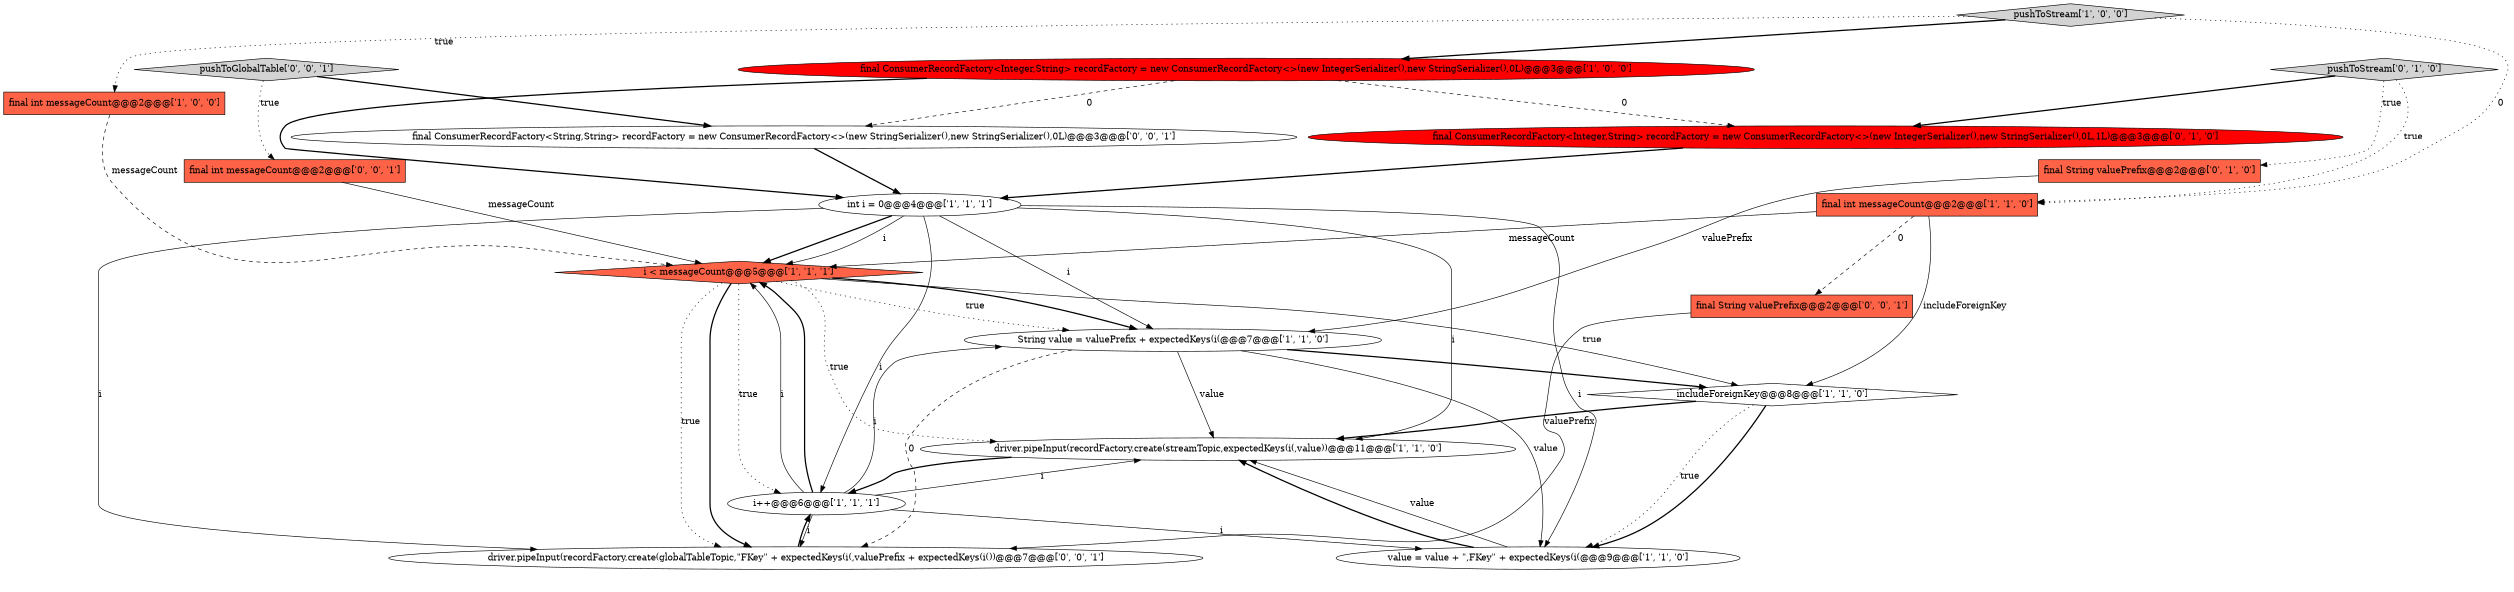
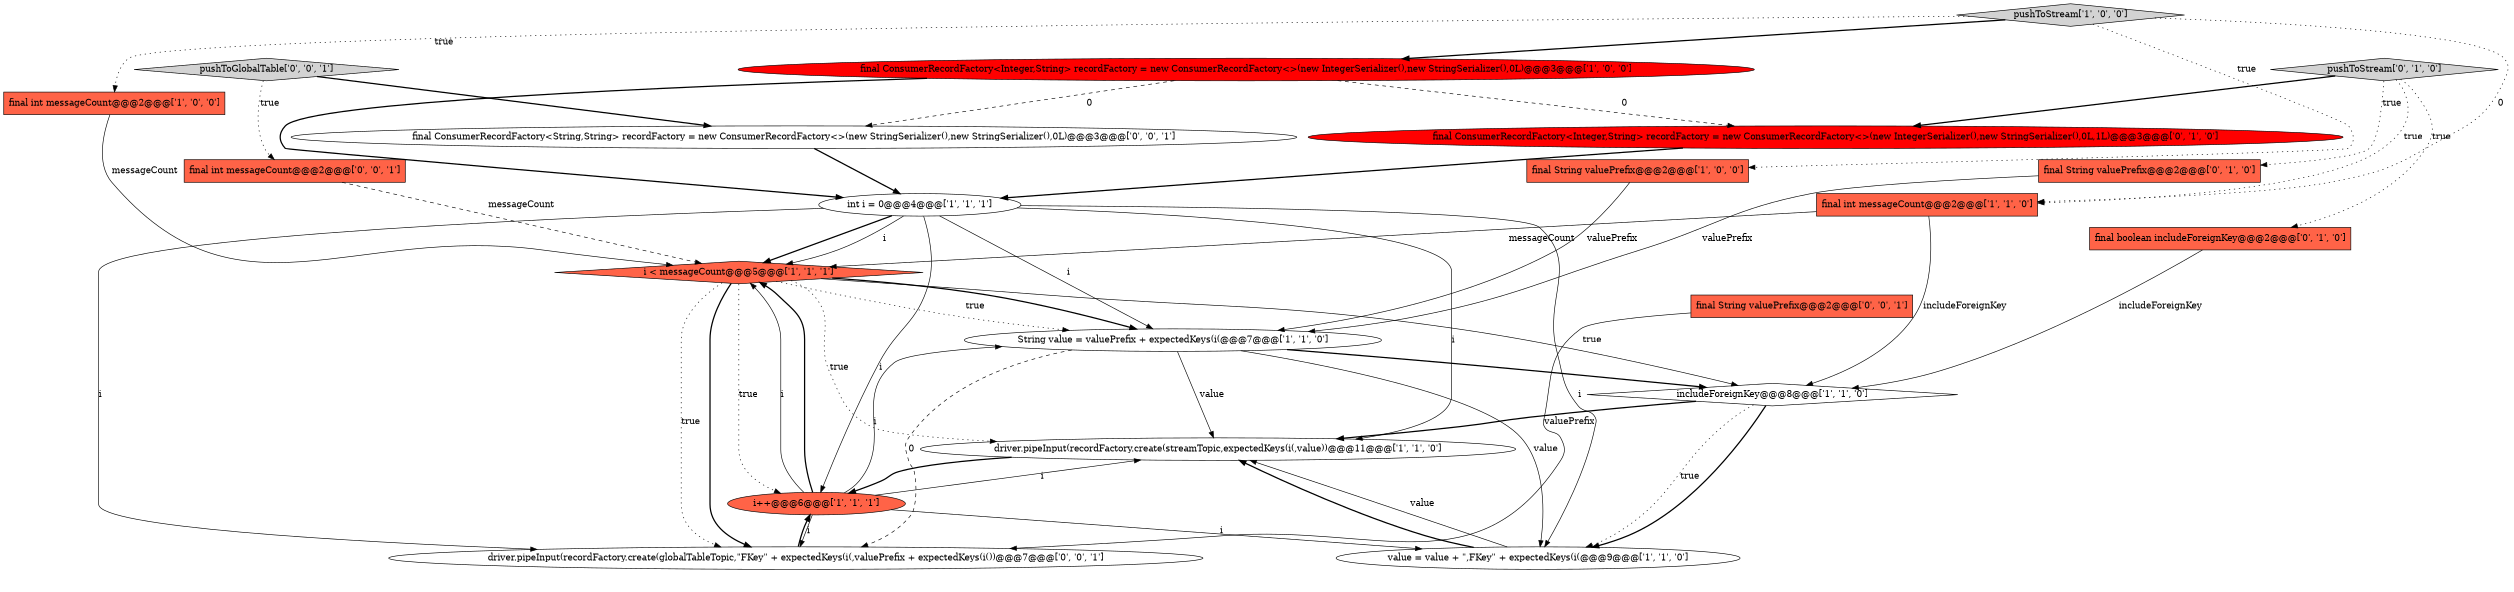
none -> (1638, 171)
(501, 218) -> (501, 218)
none -> (2220, 239)
(1867, 254) -> none
(342, 257) -> (342, 257)
(816, 504) -> (816, 504)
